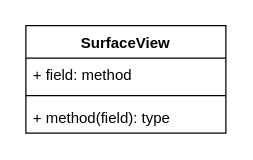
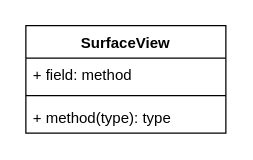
(111, 118) -> (111, 118)
